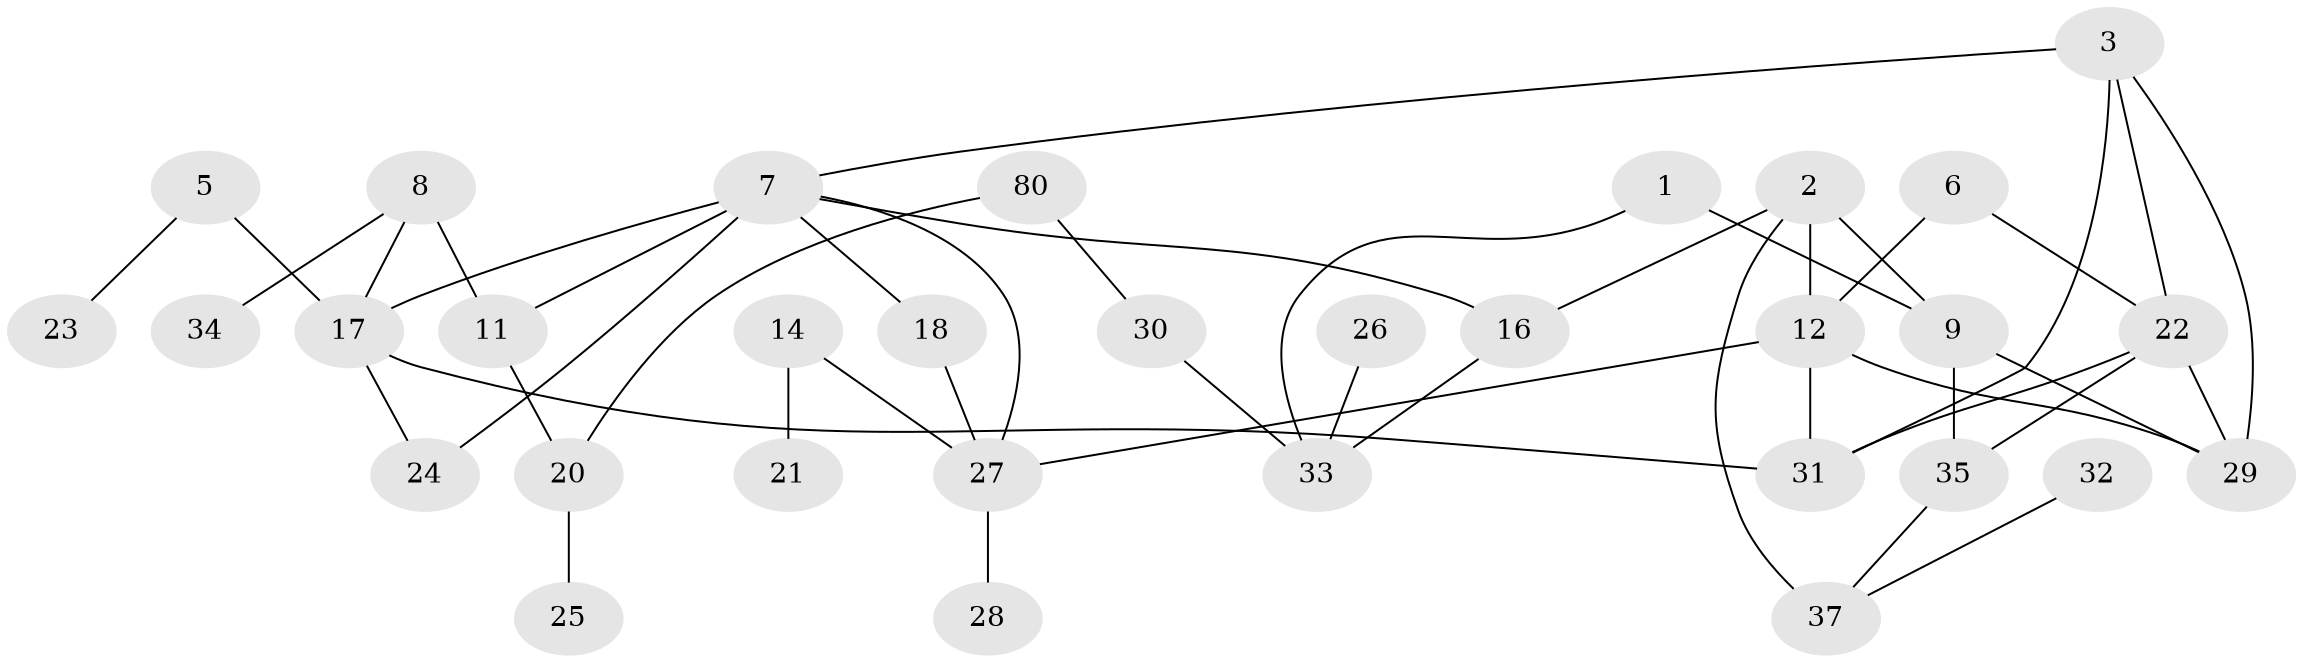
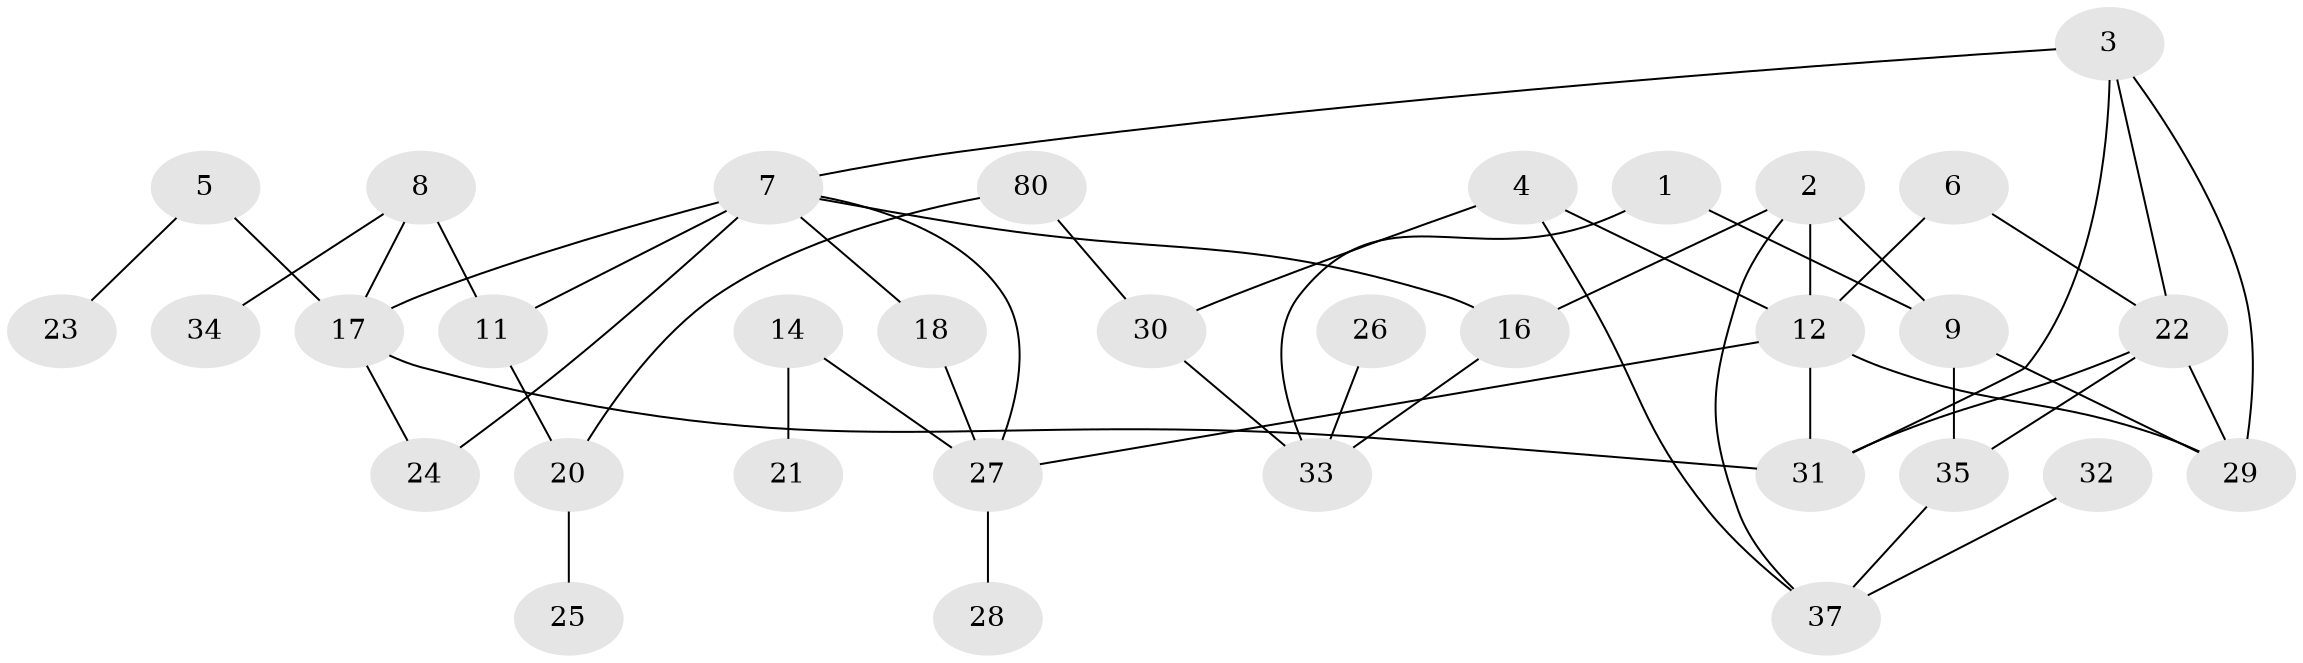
none -> (1523, 188)
